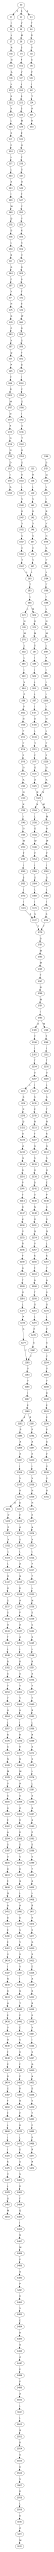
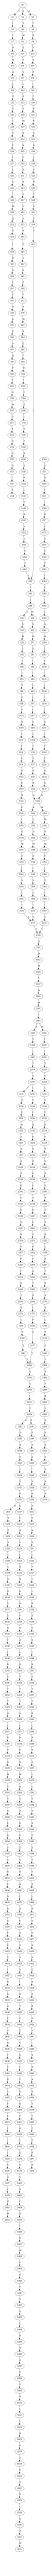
none -> (33, 132)
